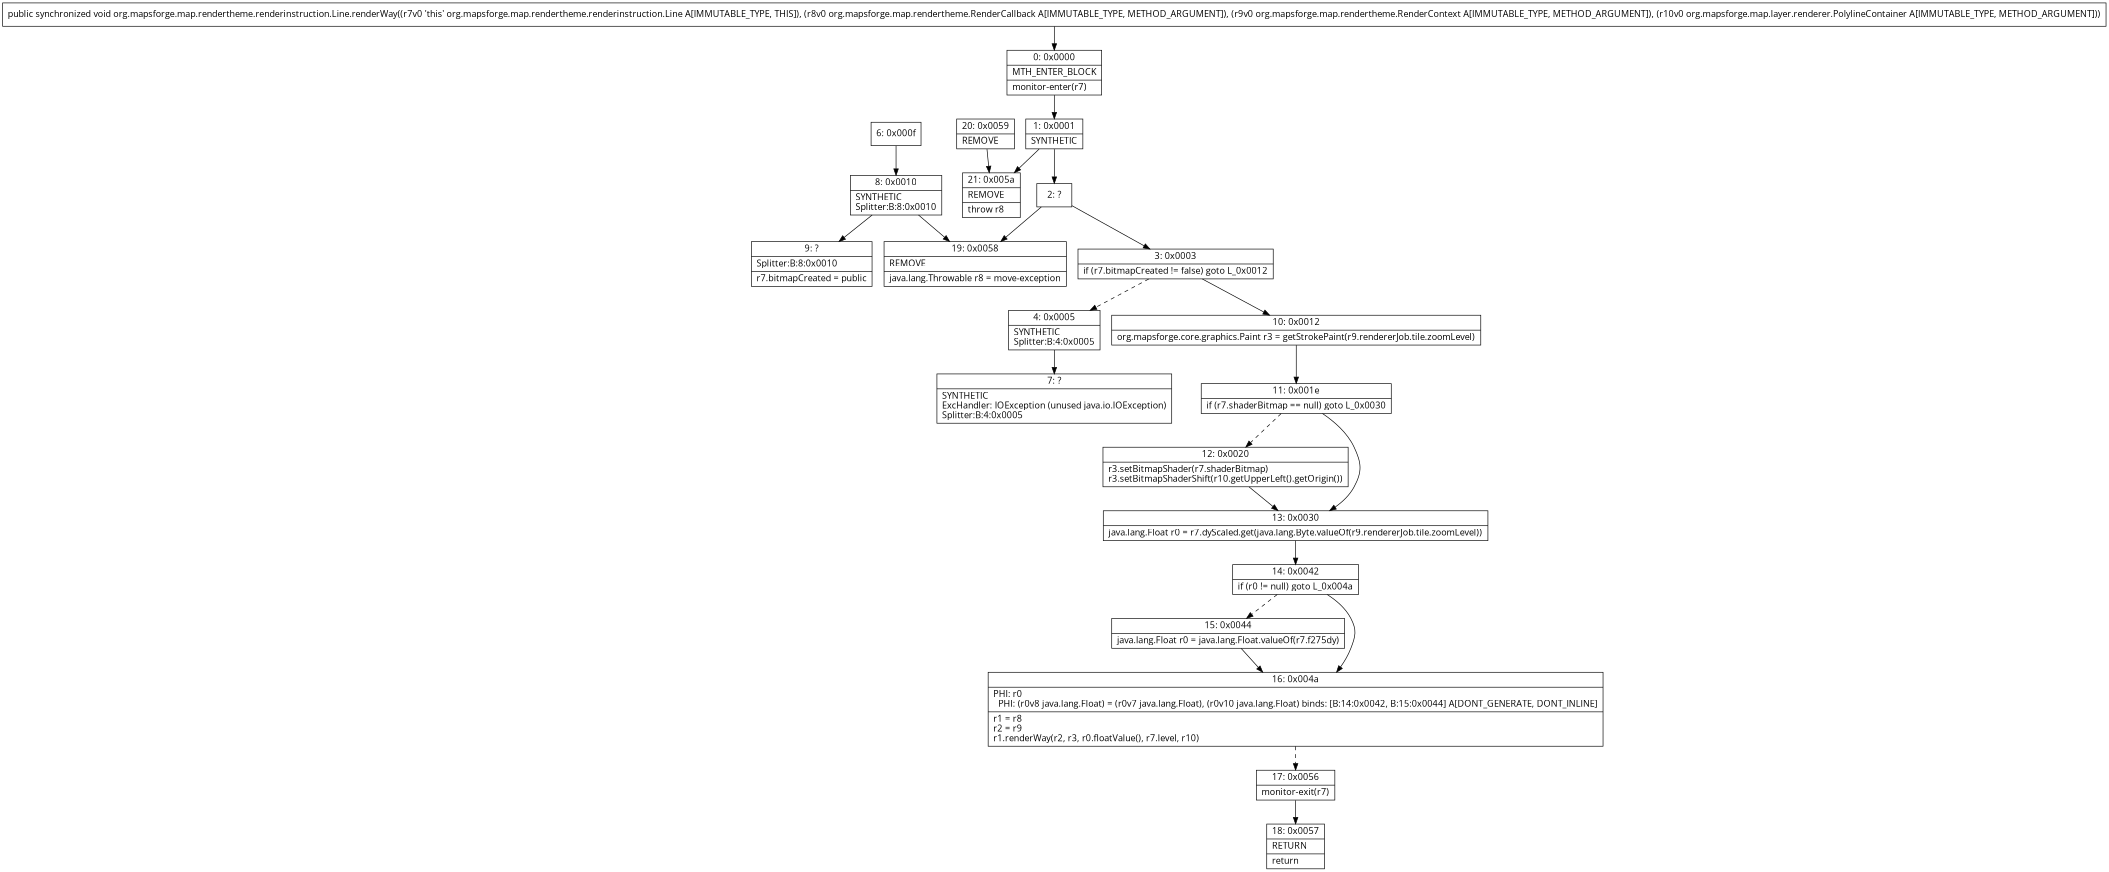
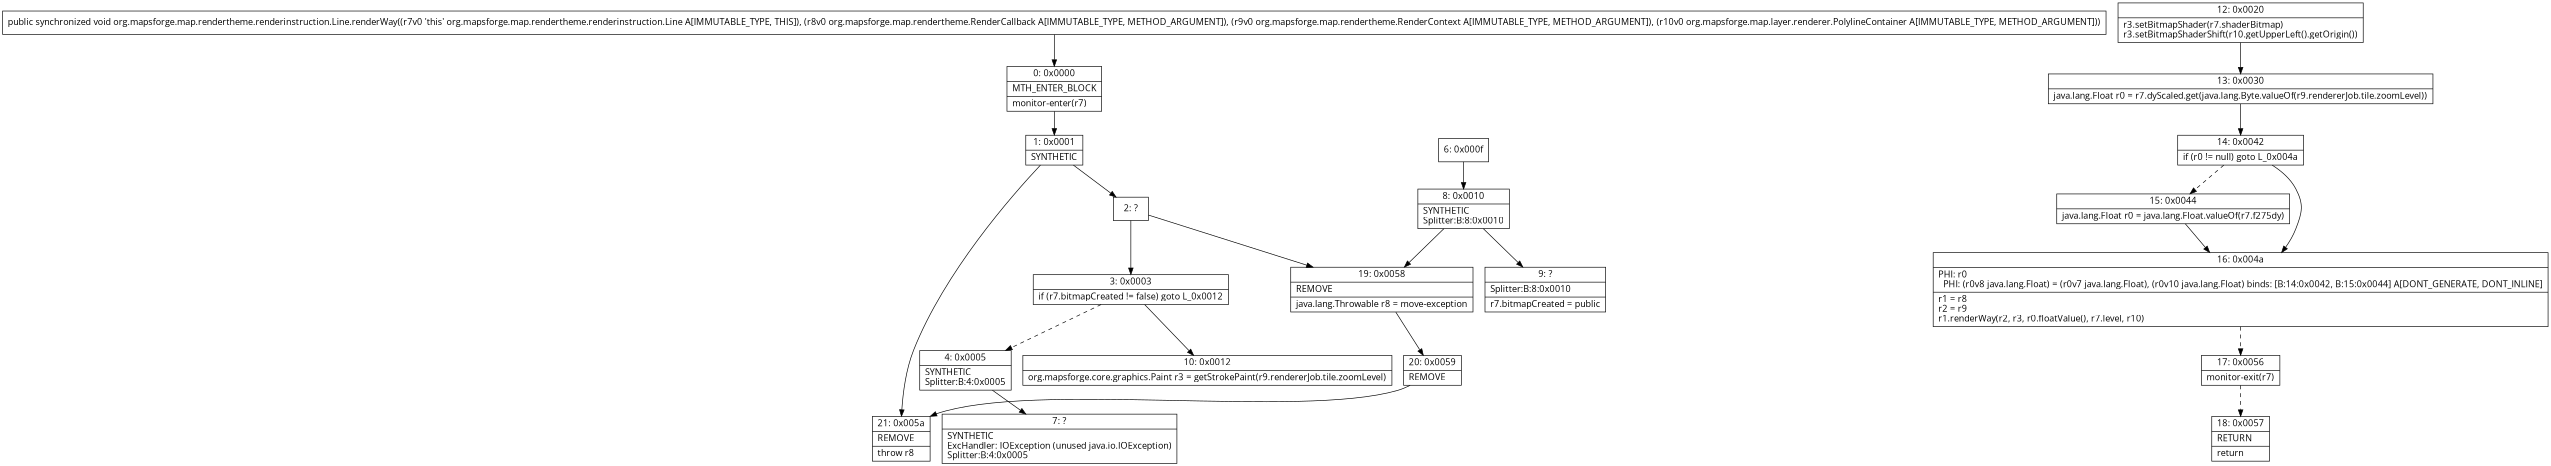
none -> (1408, 331)
(1296, 399) -> none
(1296, 809) -> (2241, 398)
